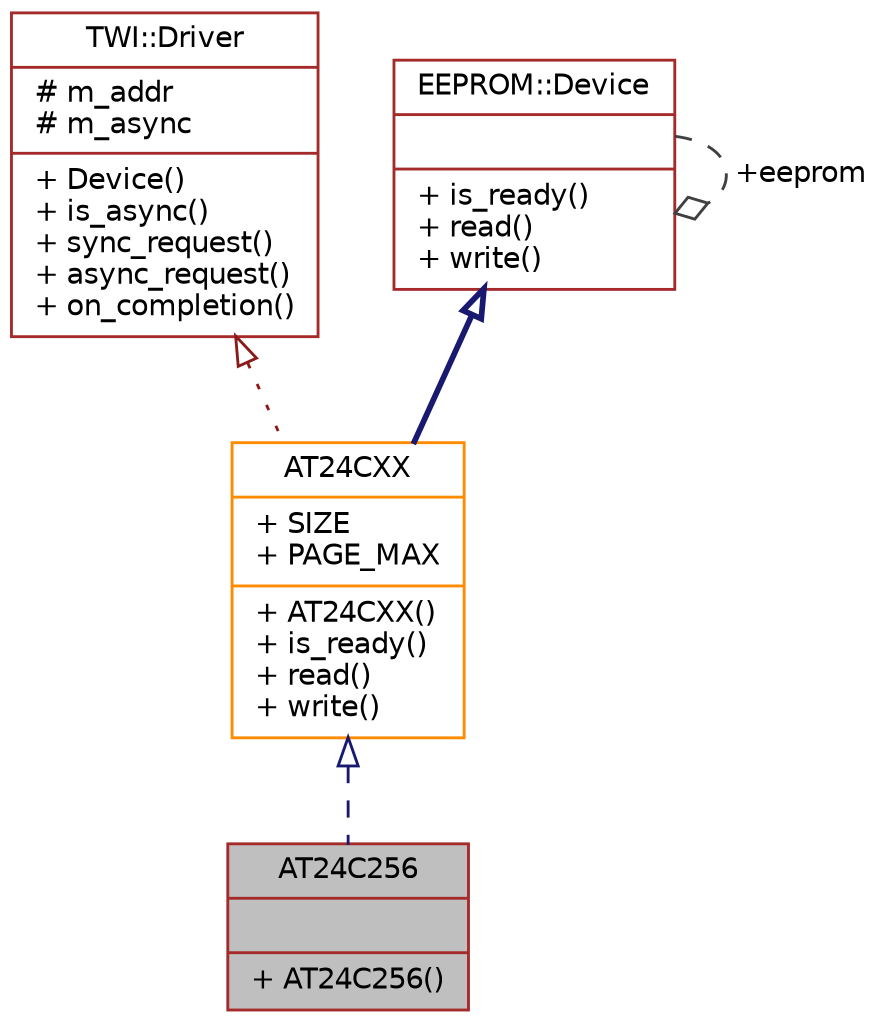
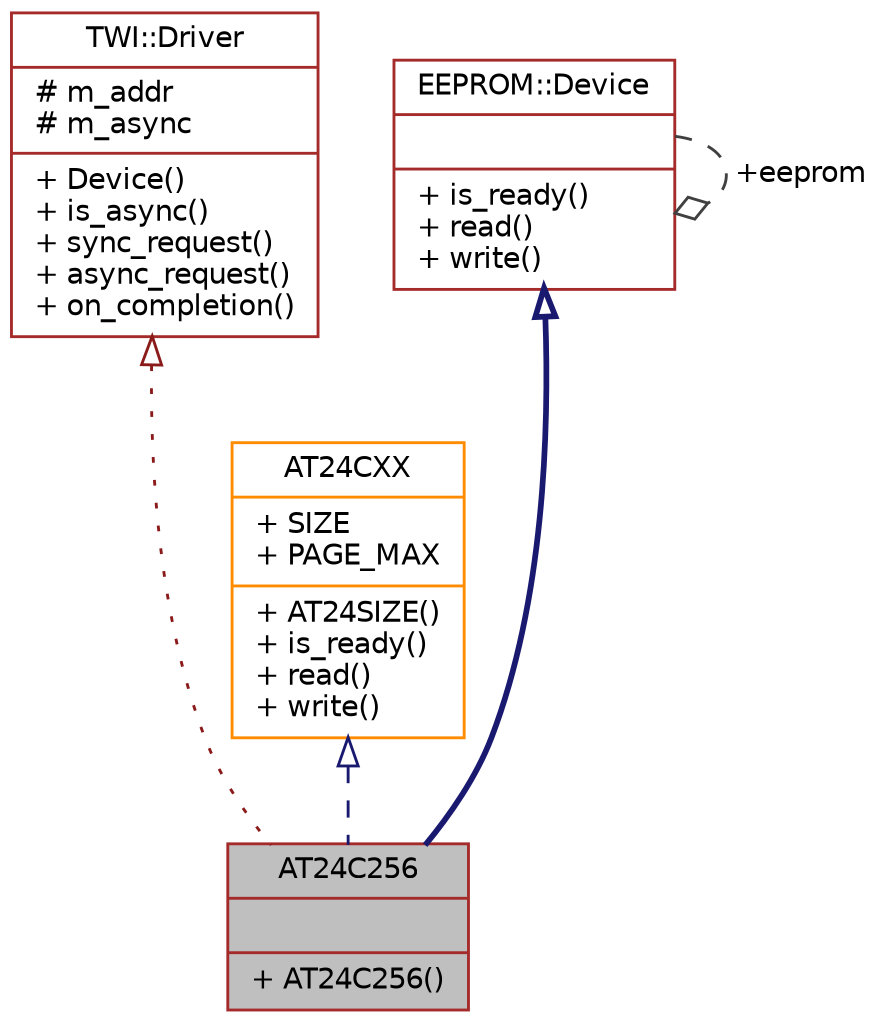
(443, 380) -> (529, 593)
(266, 404) -> (172, 617)
(347, 613) -> (348, 613)
